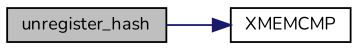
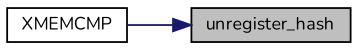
(190, 25) -> (150, 25)
